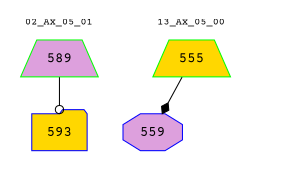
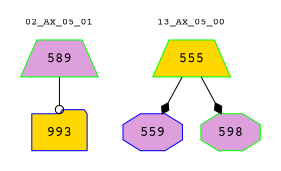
(59, 132) -> (59, 132)
none -> (231, 132)
